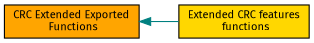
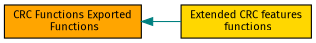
(72, 22) -> (73, 22)
